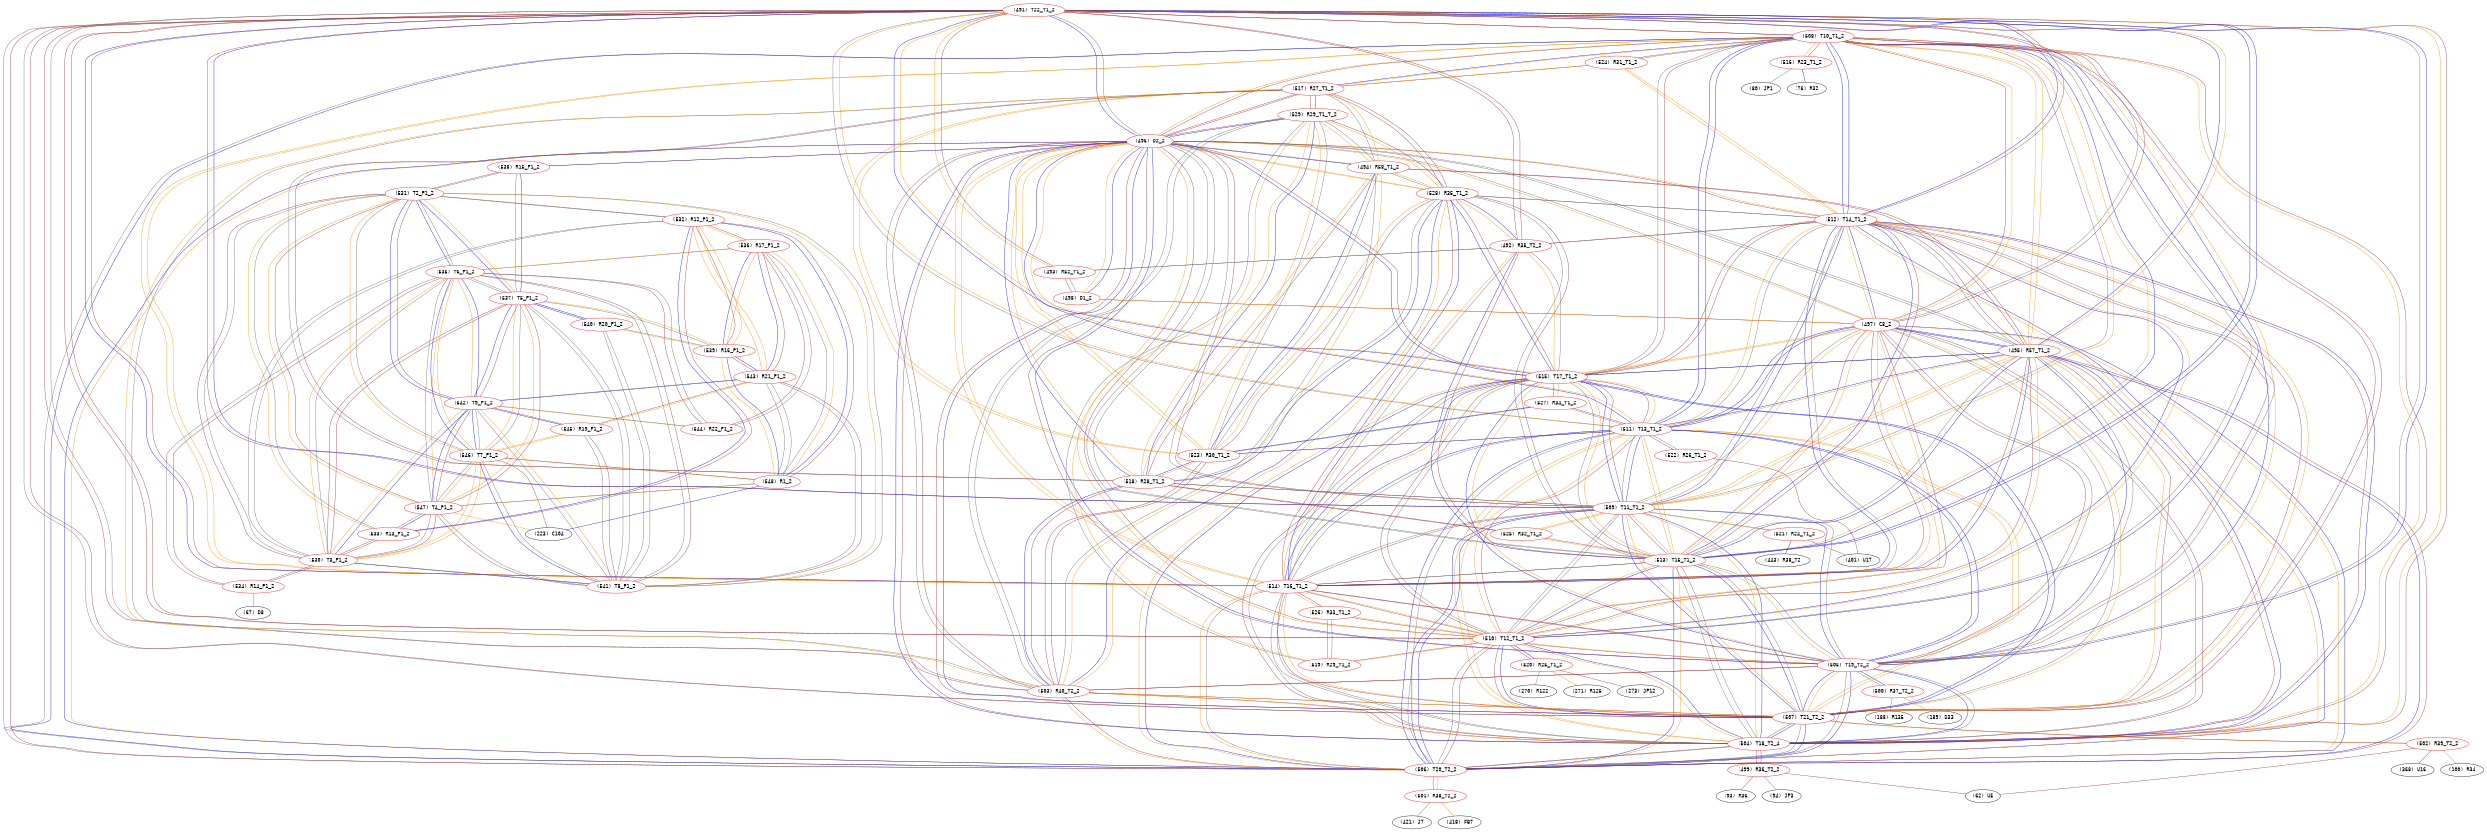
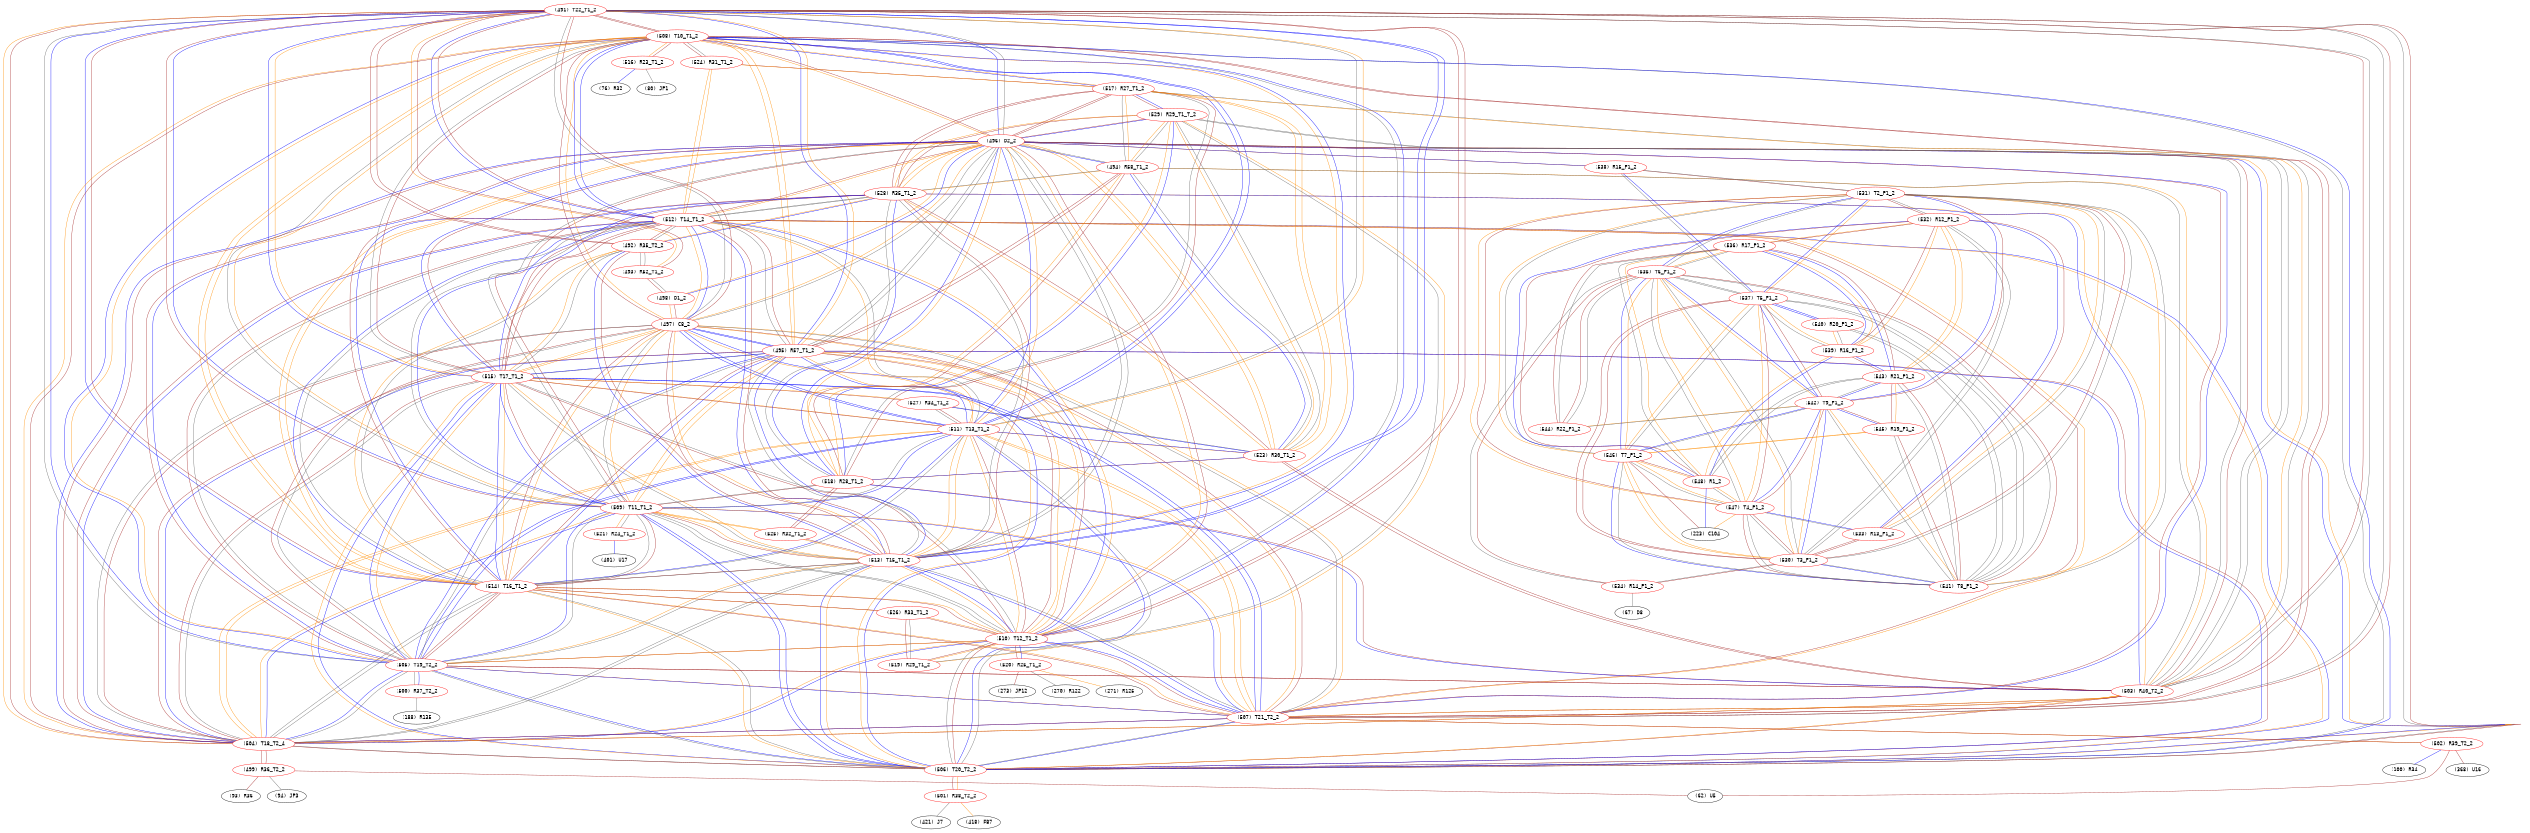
(1686, 456) -> none
(1828, 548) -> (614, 547)
(1783, 560) -> none
(1940, 718) -> none
(2450, 757) -> (2428, 757)
